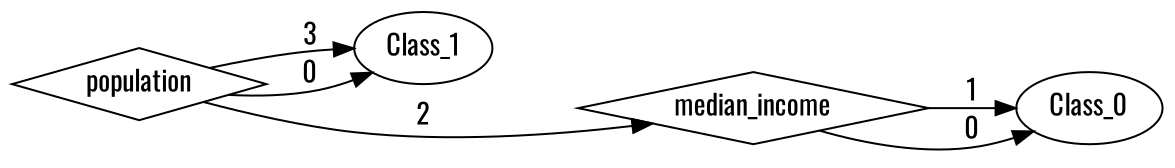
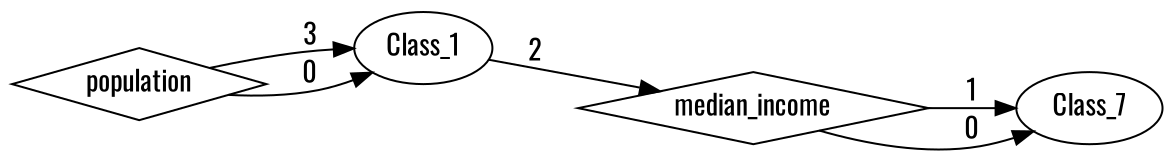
(1089, 108) -> (1089, 108)
(417, 136) -> (564, 74)
